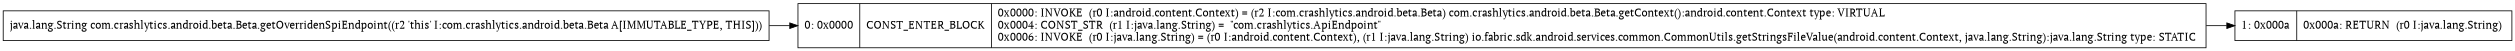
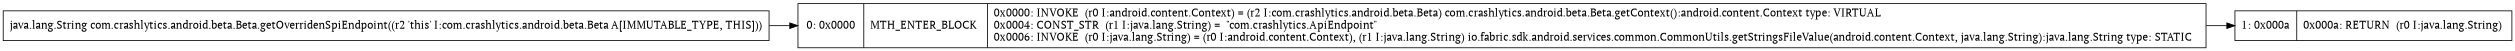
(926, 25) -> (924, 25)
